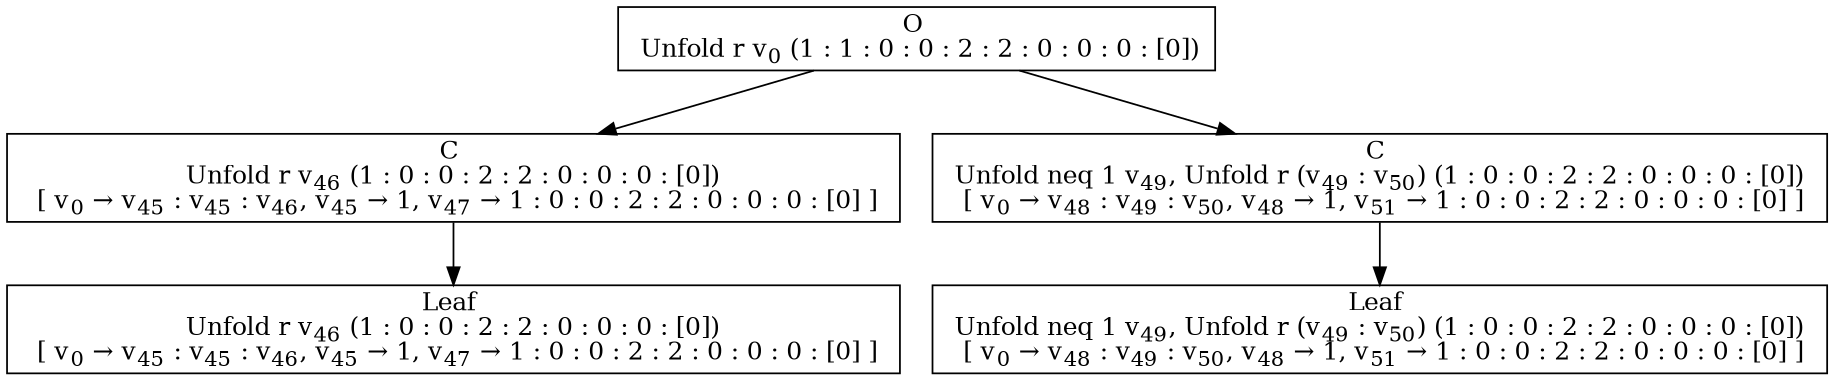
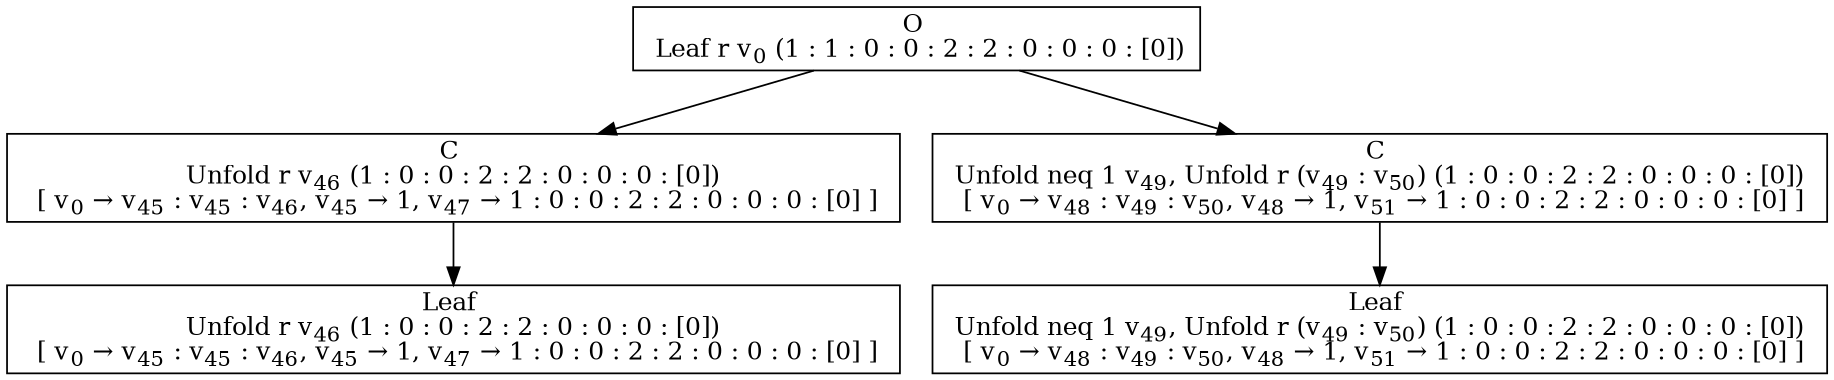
(700, 49) -> (700, 49)
